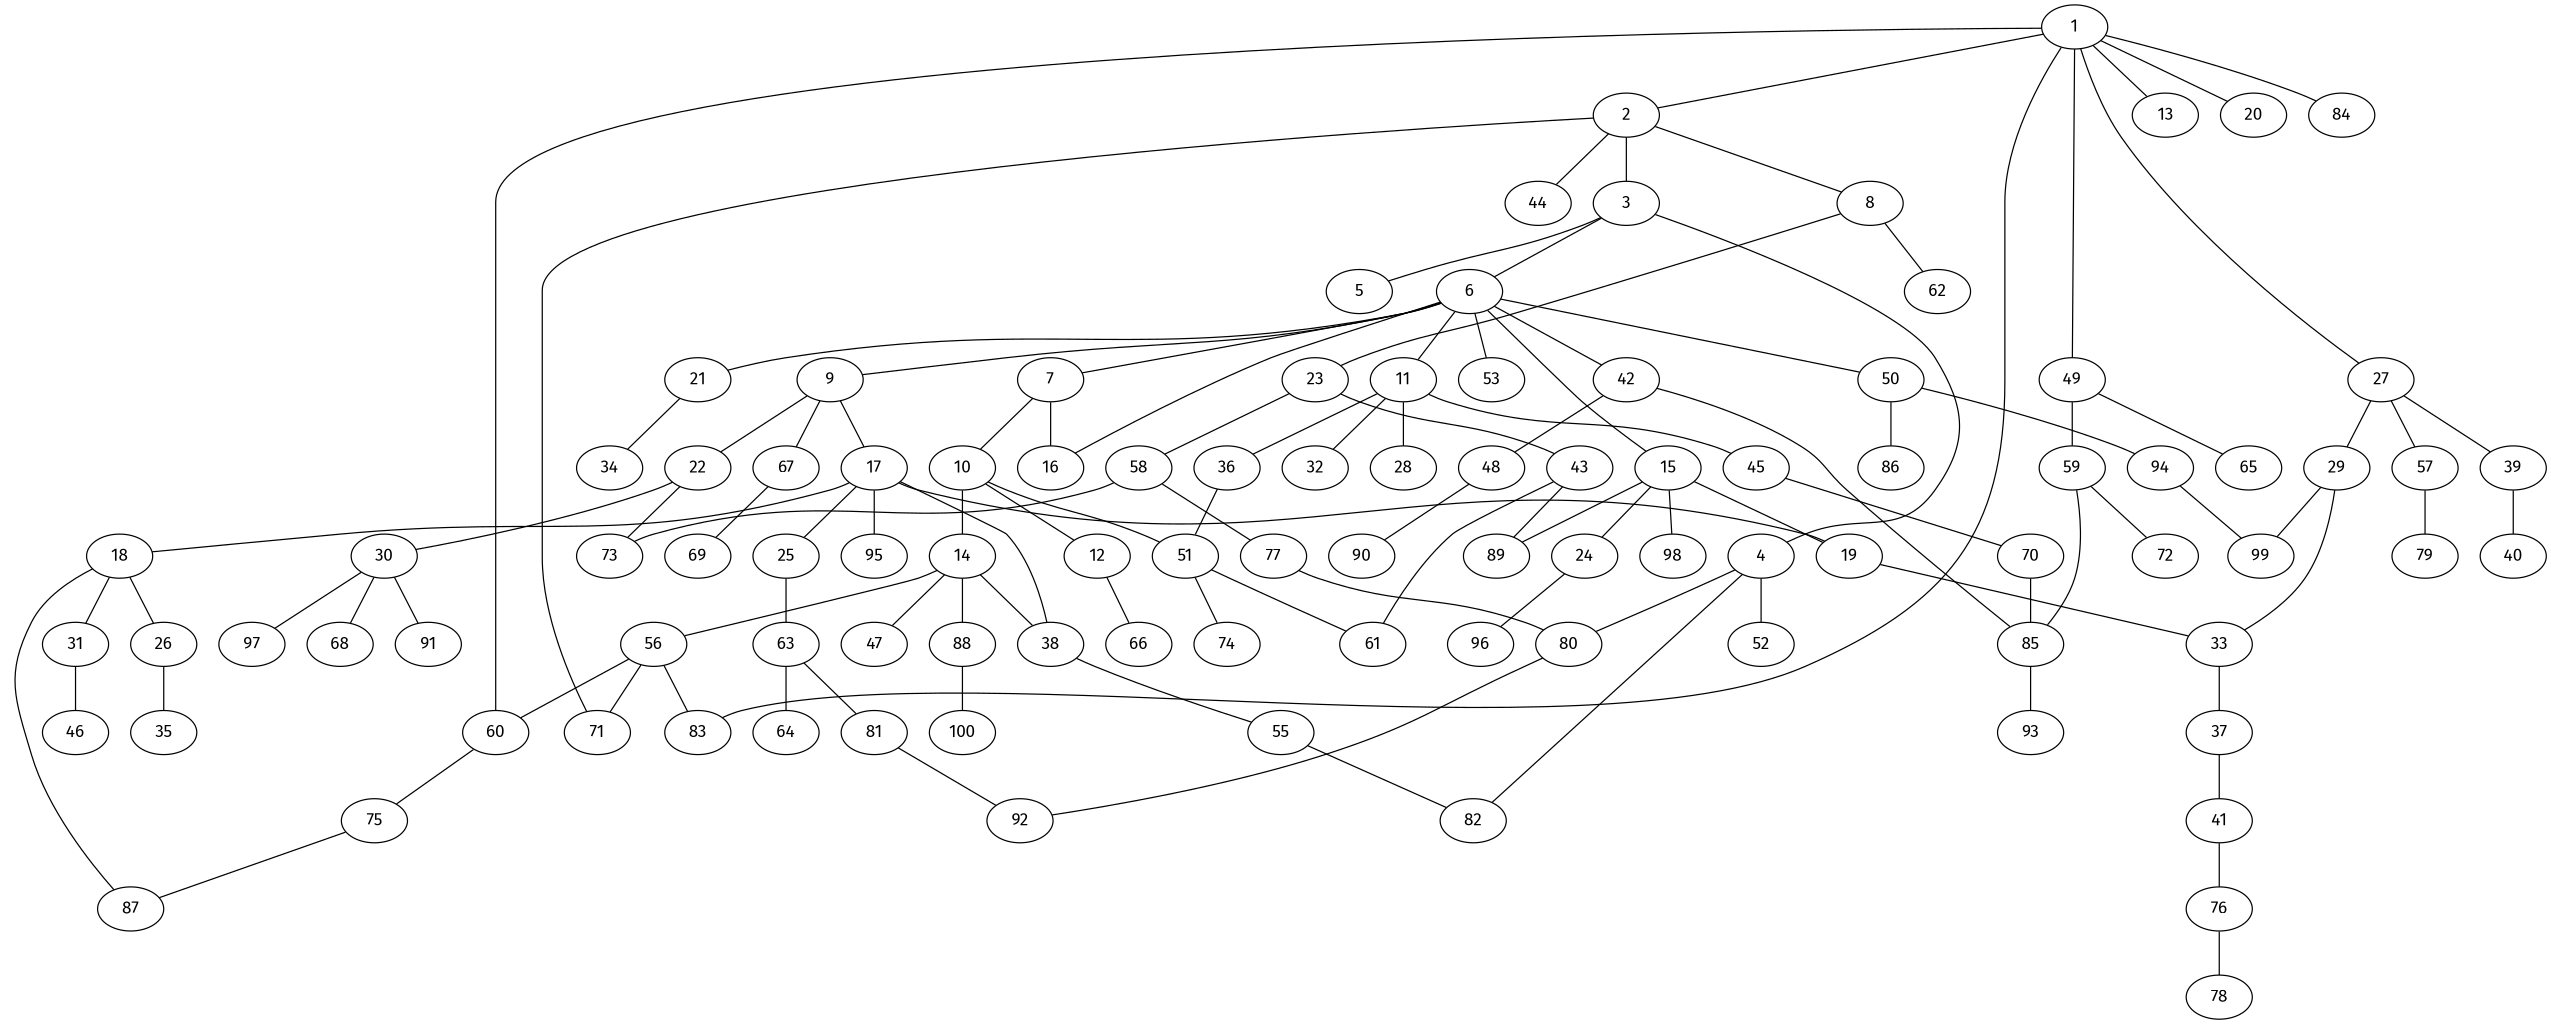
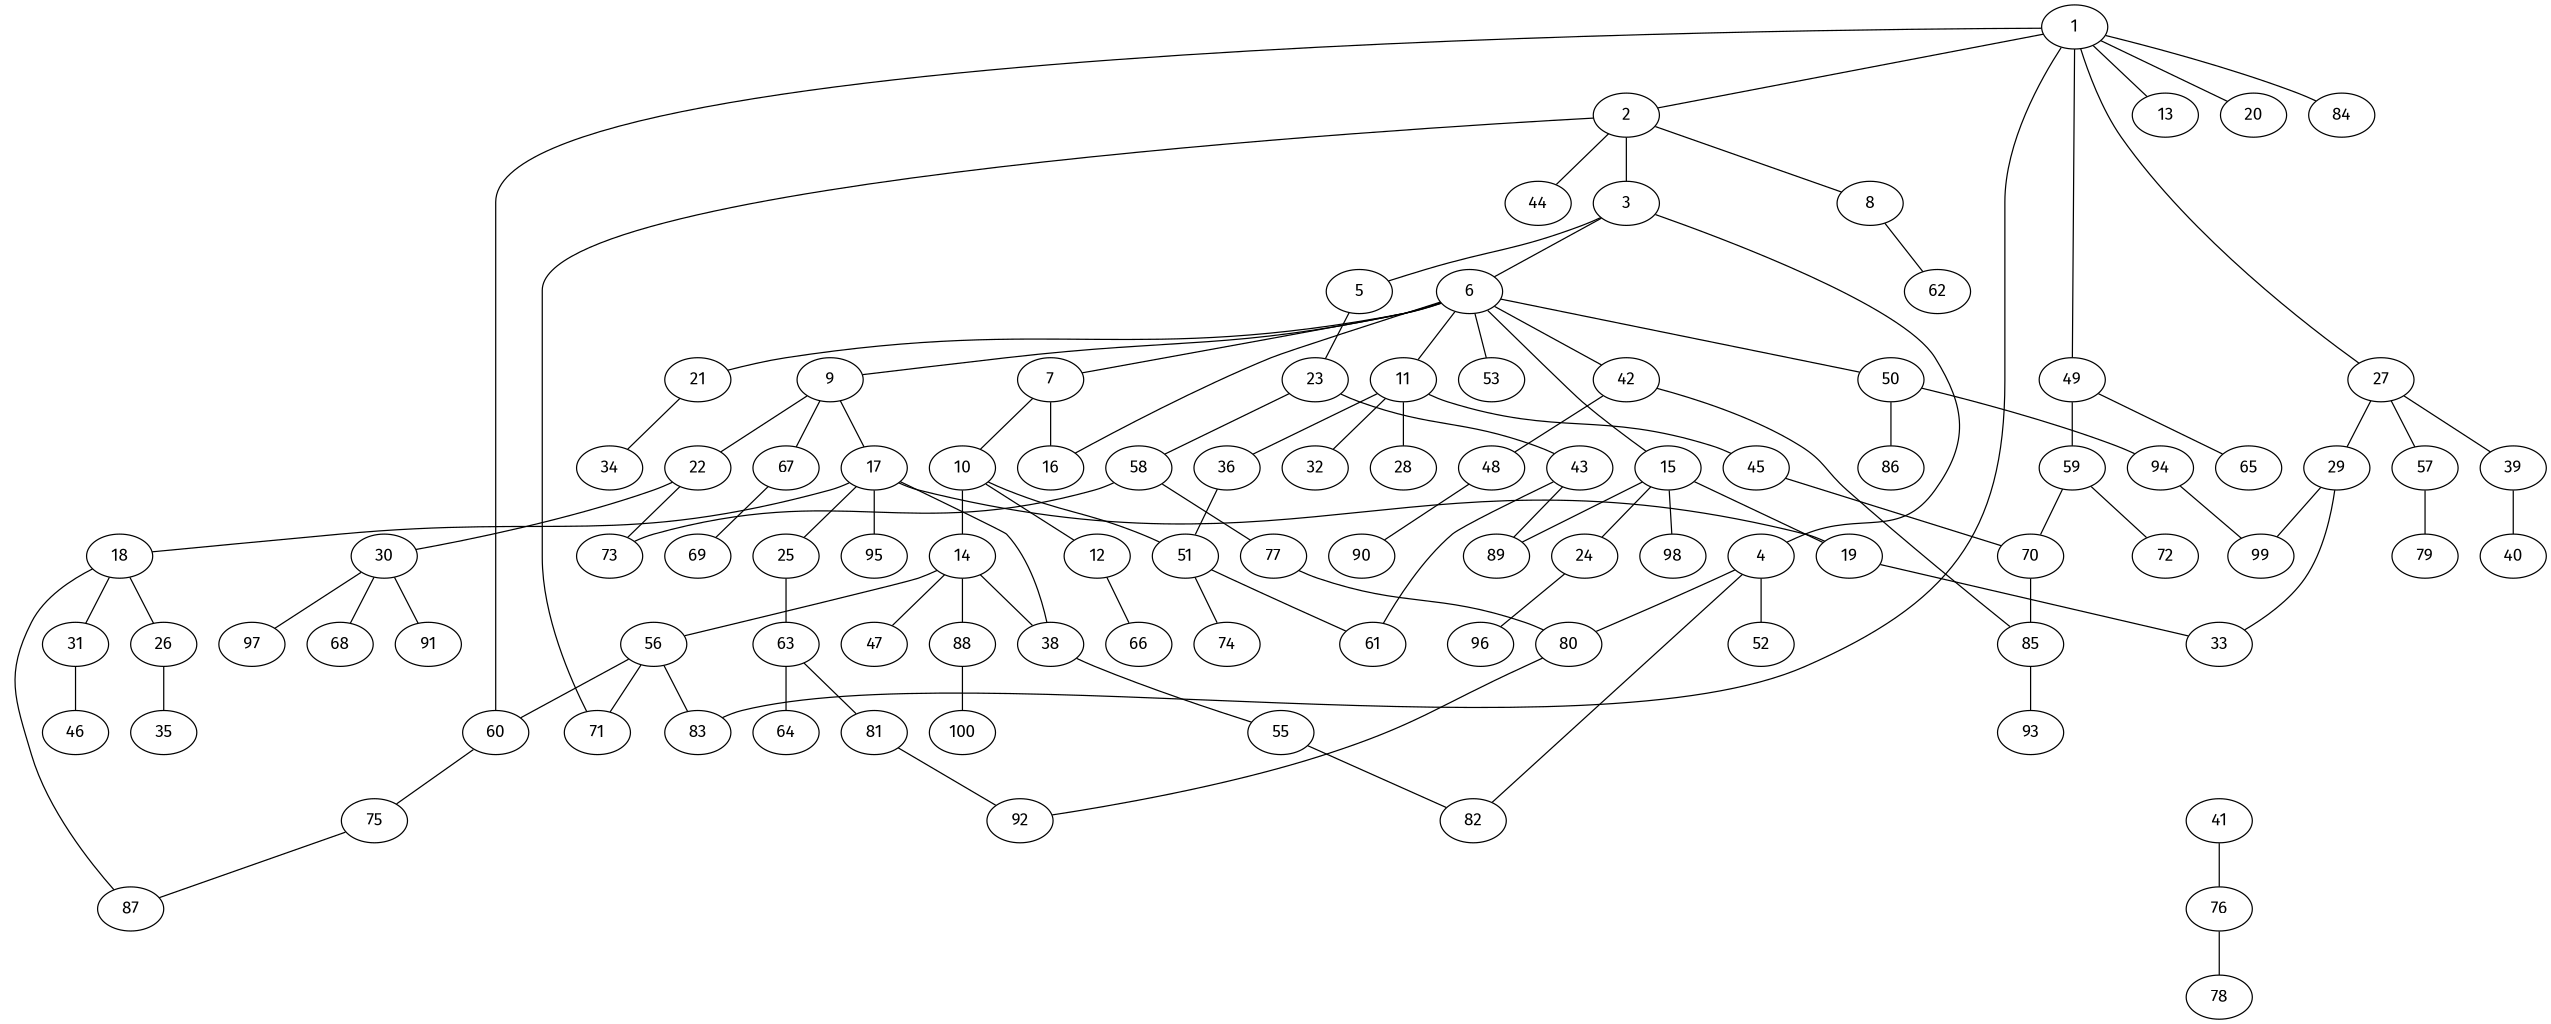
(1591, 290) -> (1332, 345)
(2078, 561) -> (2052, 512)
(2219, 733) -> none
